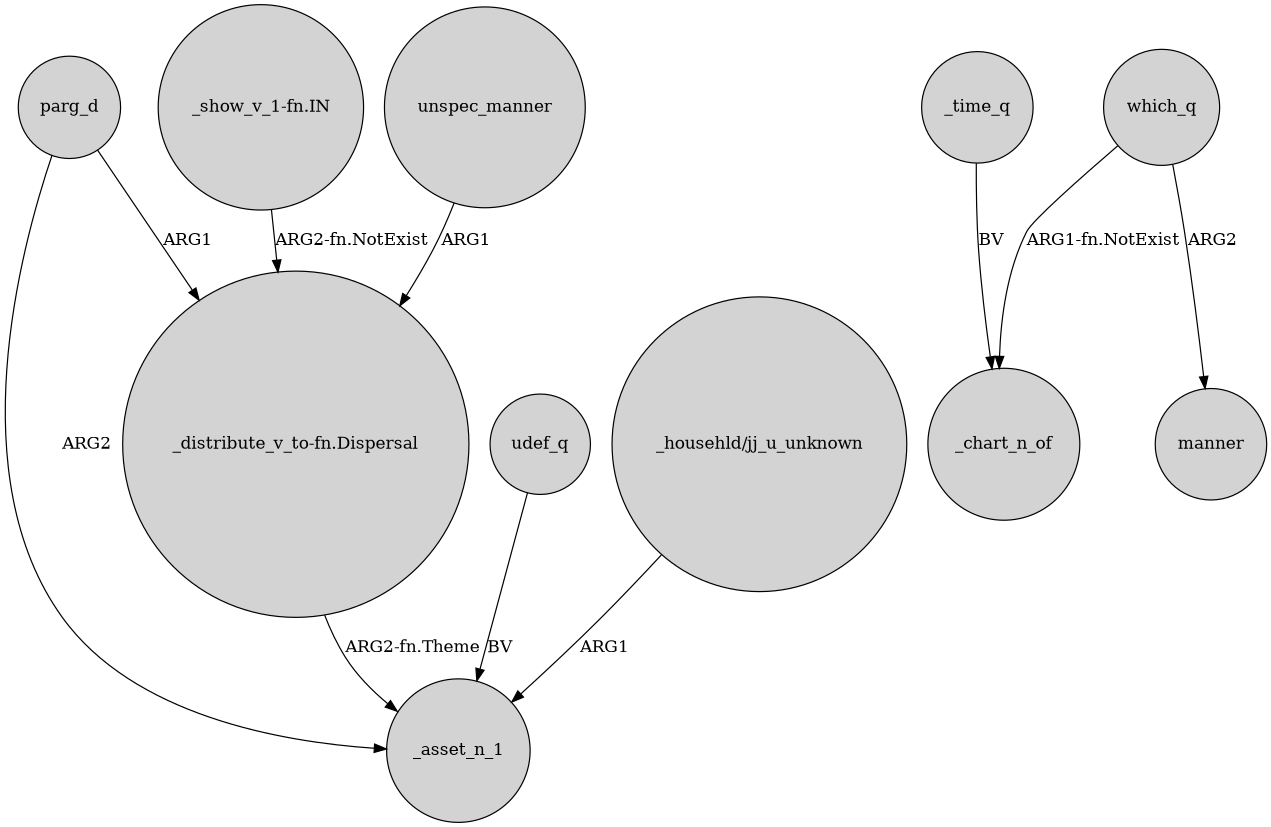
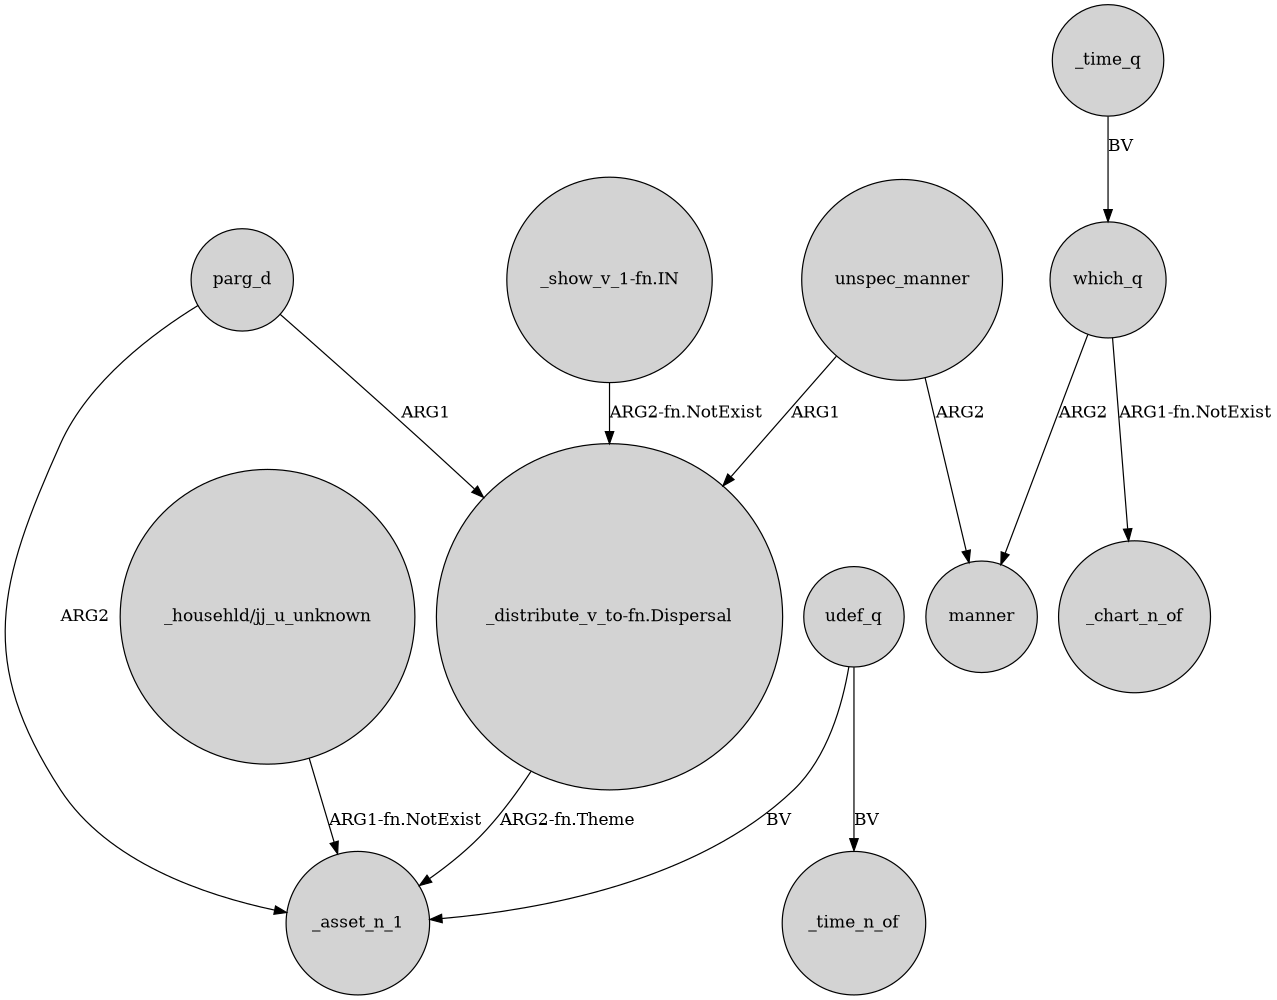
(979, 260) -> (1108, 163)
none -> (946, 464)
(605, 648) -> (405, 820)
none -> (854, 923)
